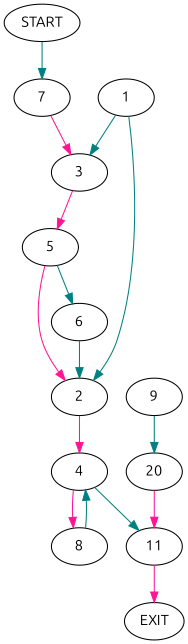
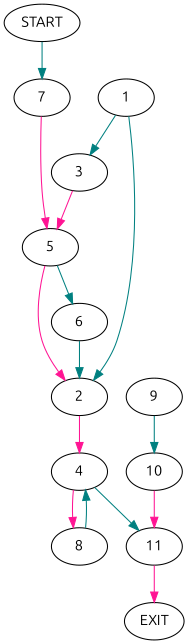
(58, 130) -> (41, 167)
(154, 472) -> (154, 472)
